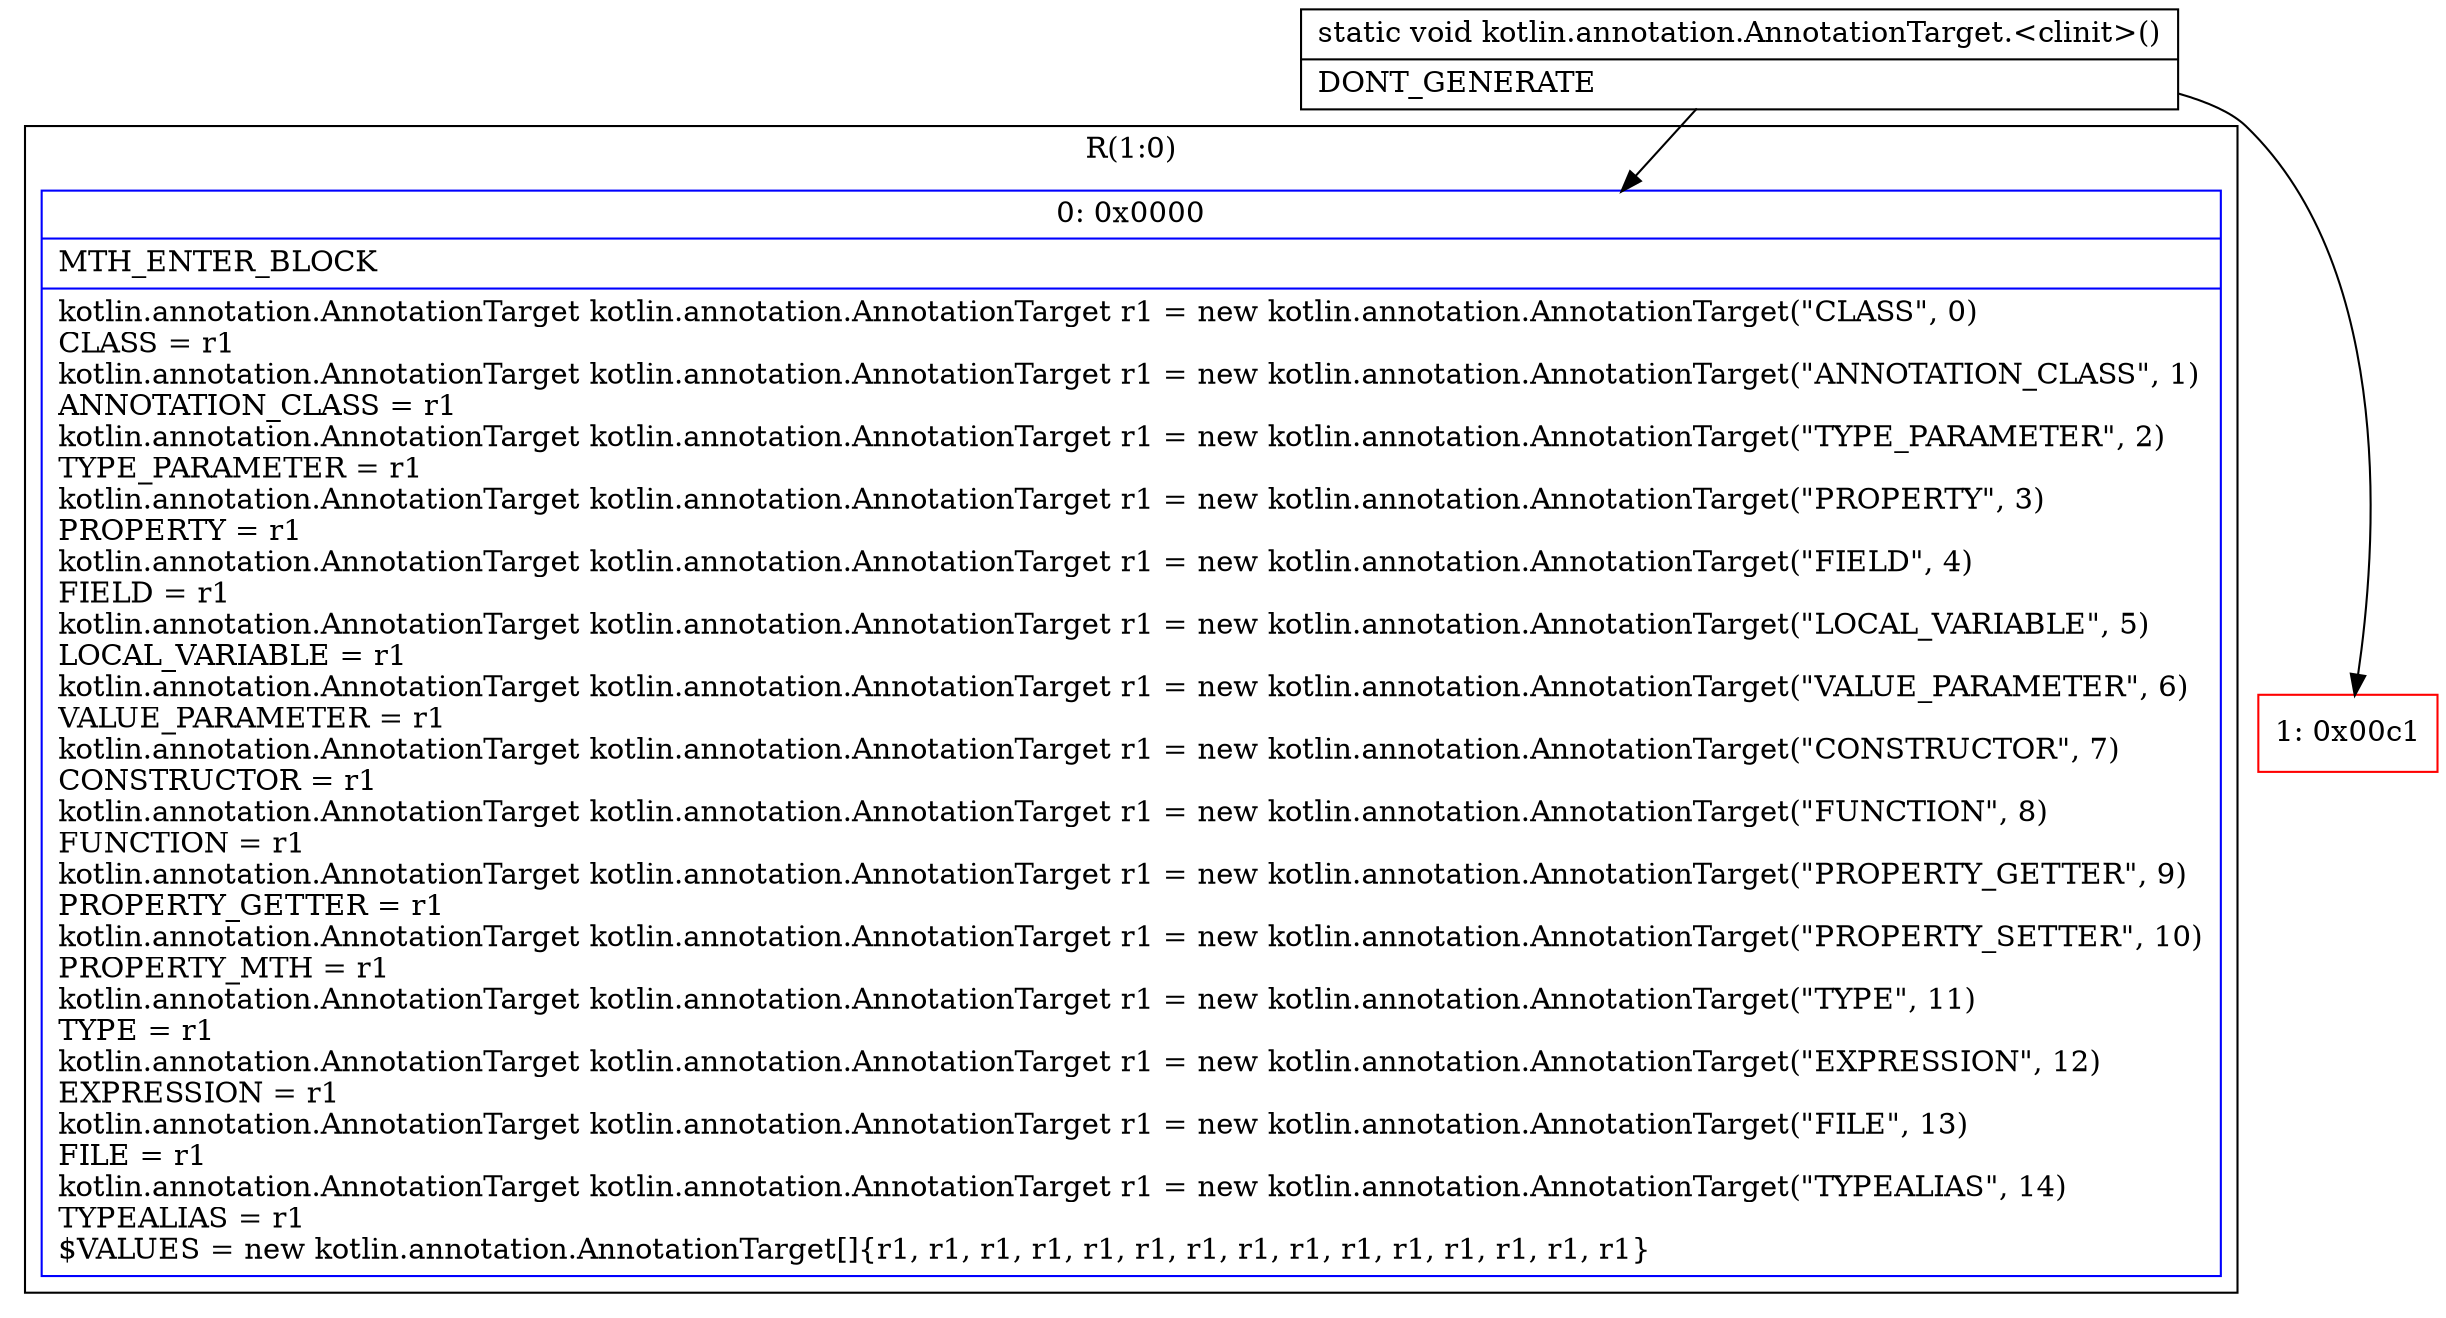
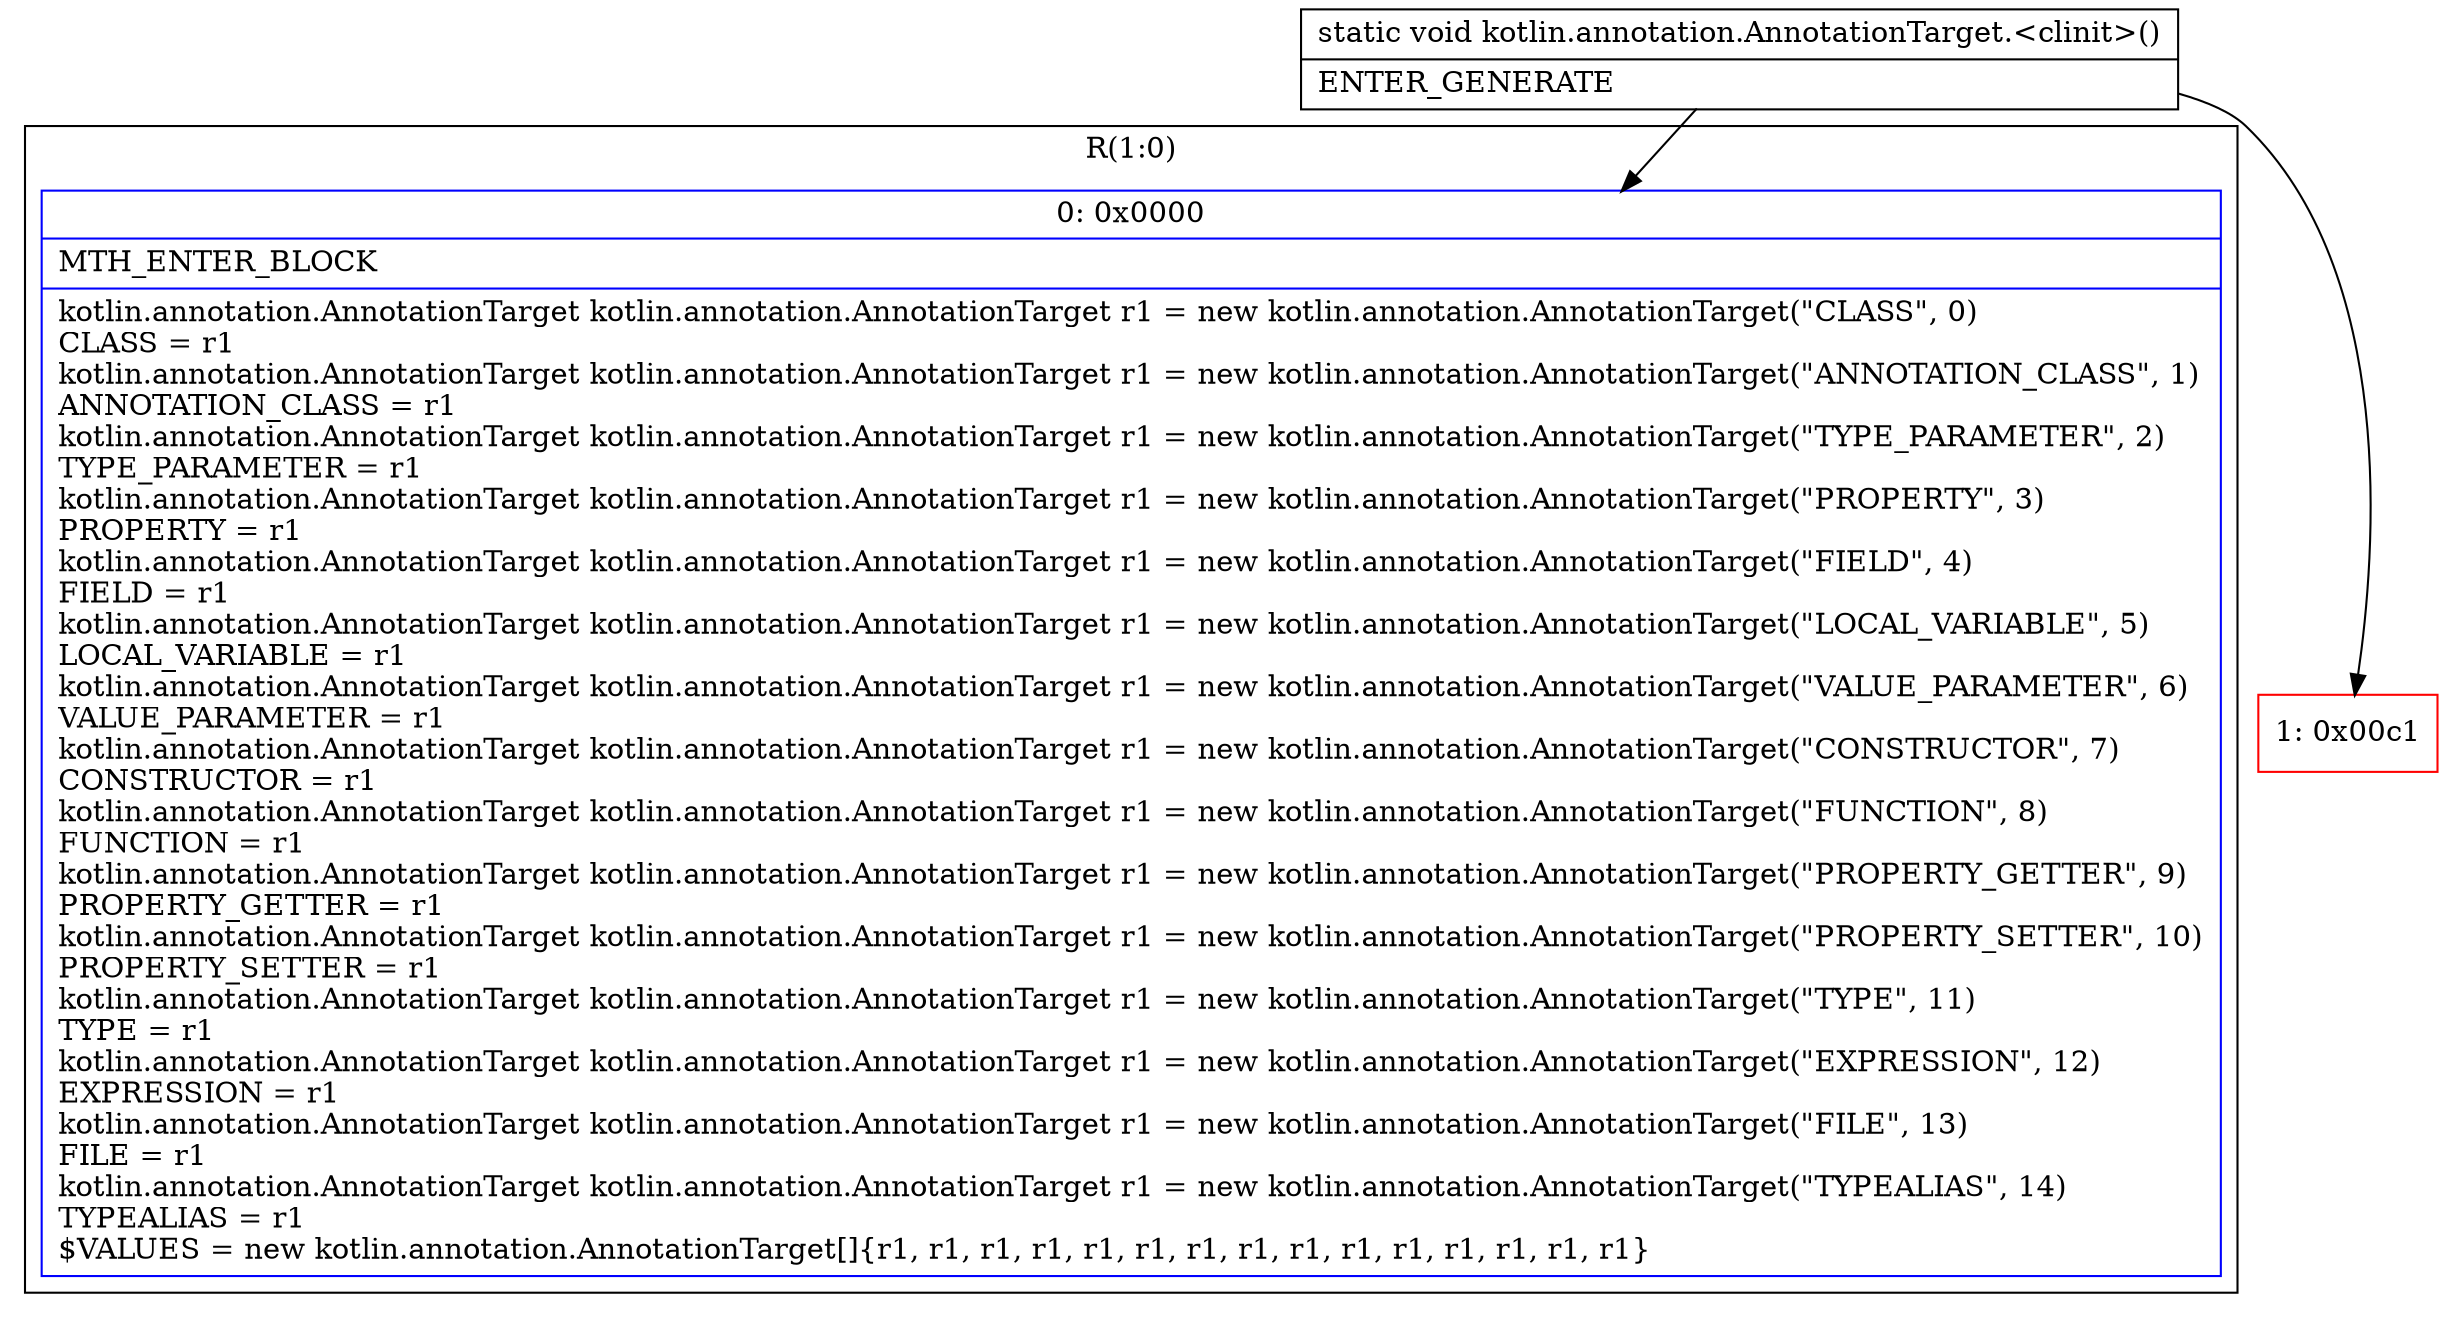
(1457, 83) -> (1467, 83)
(225, 969) -> (250, 969)
